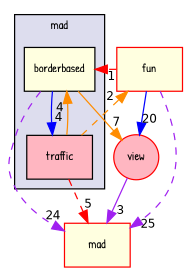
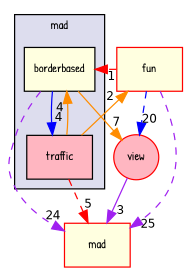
(144, 107) -> (144, 107)
(96, 122) -> (96, 122)
